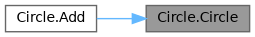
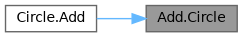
(198, 19) -> (192, 19)
